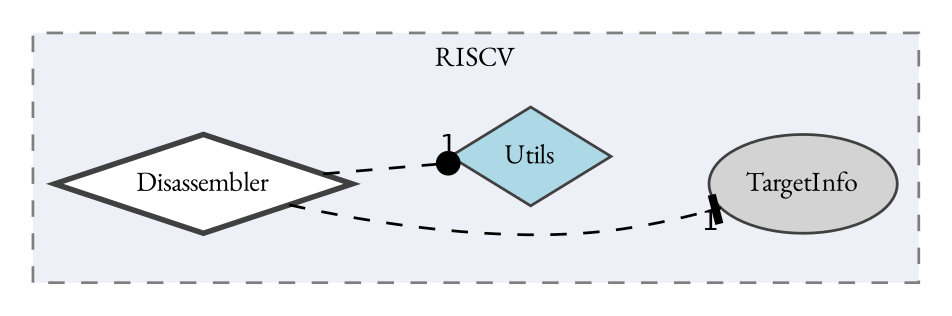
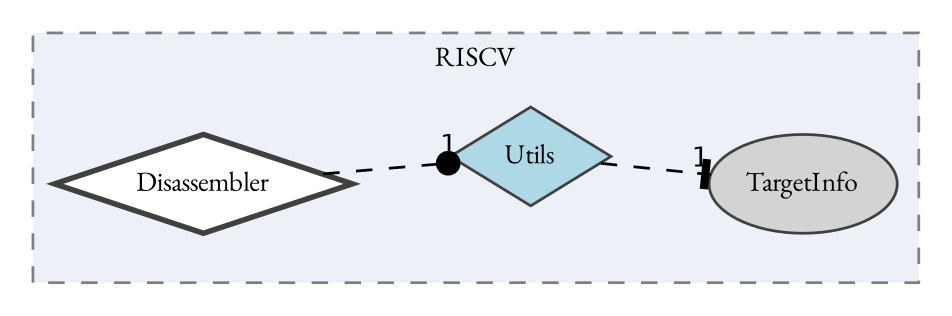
(498, 234) -> (649, 168)
